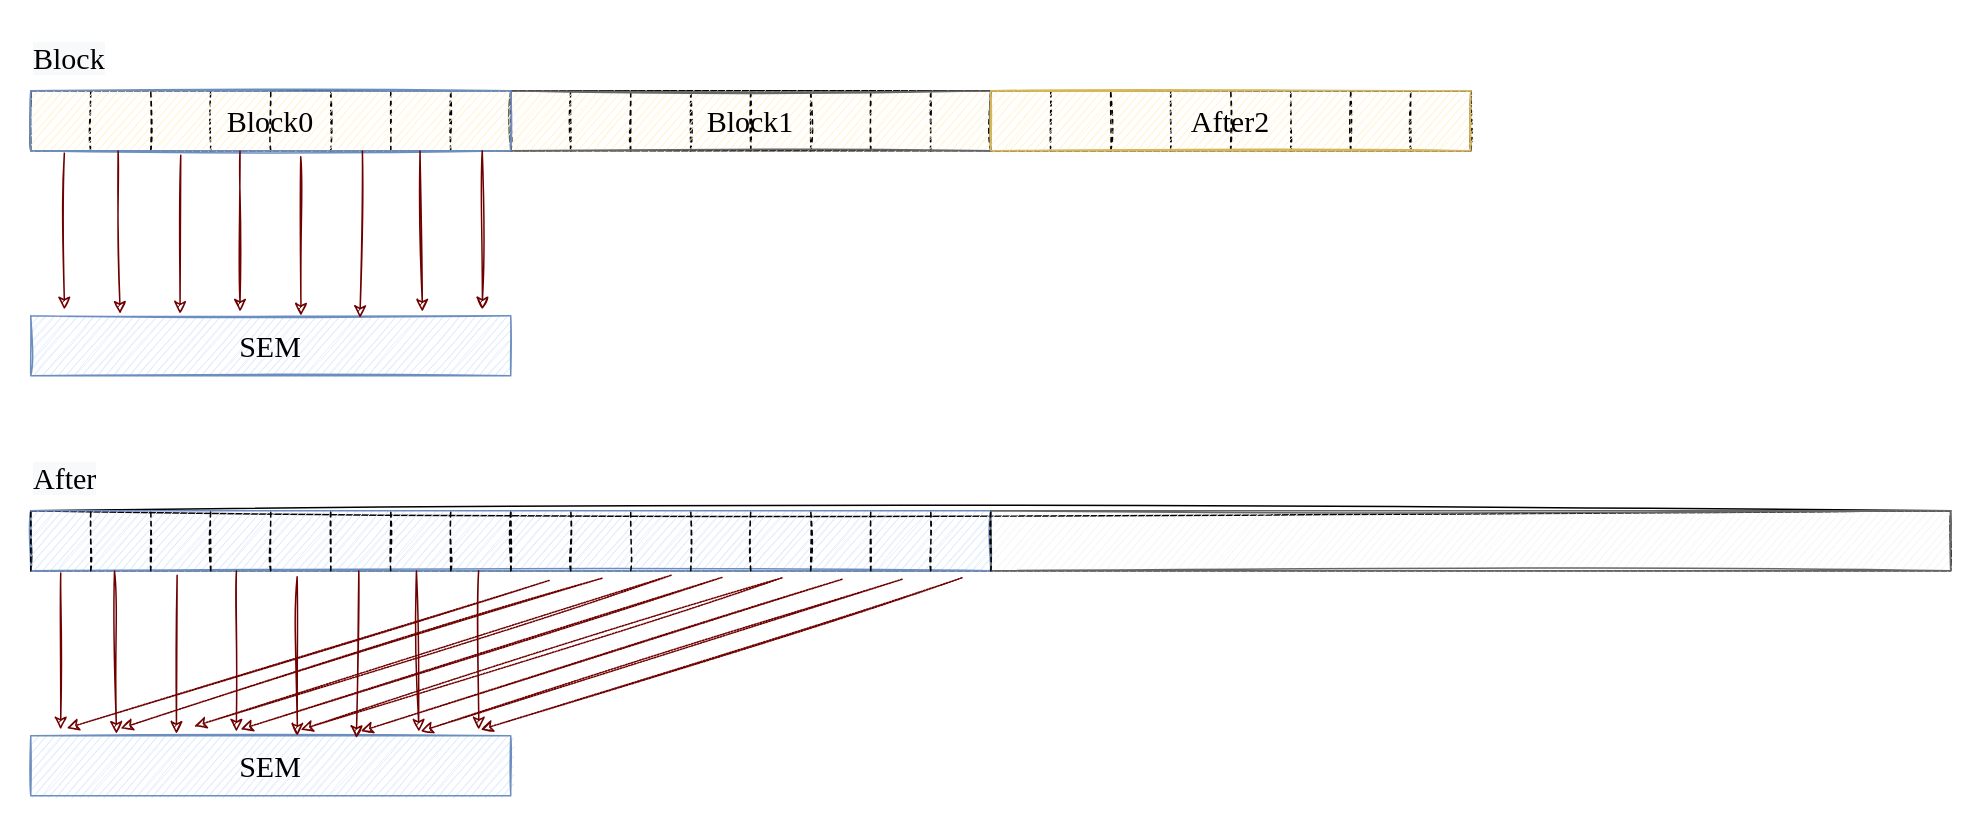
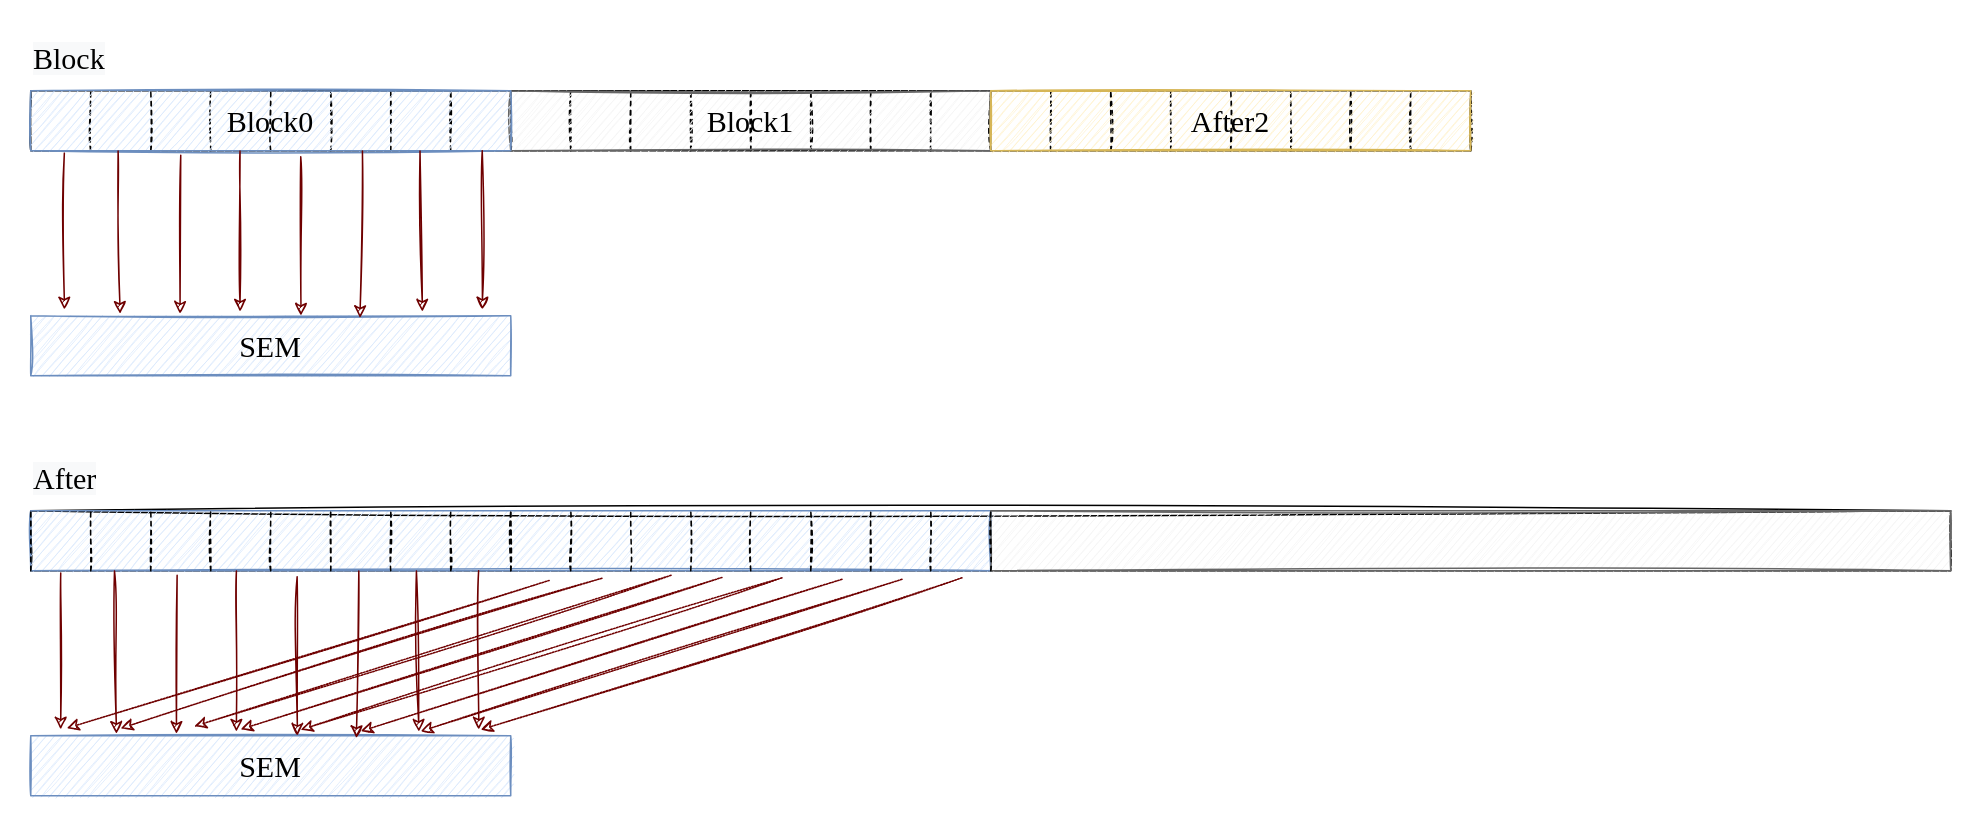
(271, 121) -> (271, 121)
(751, 121) -> (751, 121)
